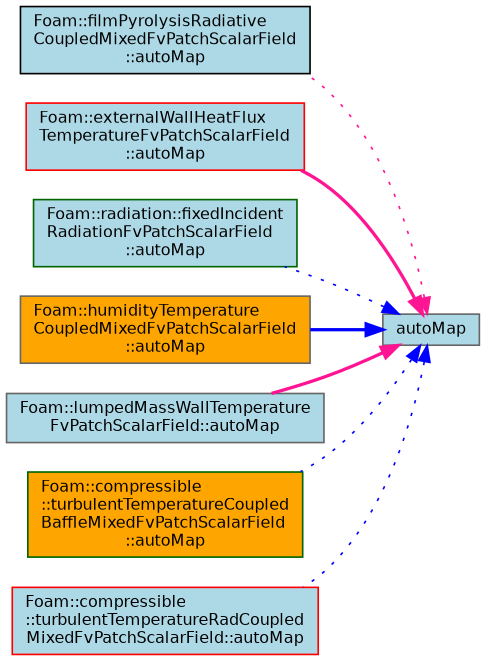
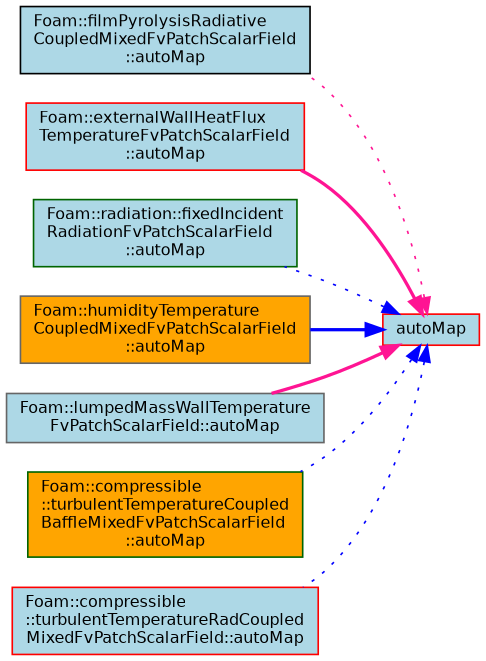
(431, 330) -> (431, 330)
